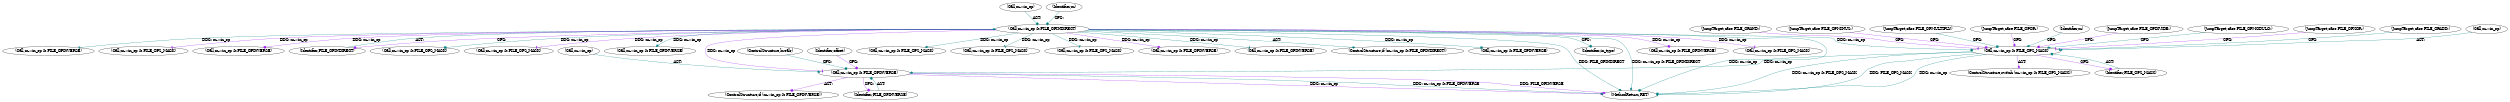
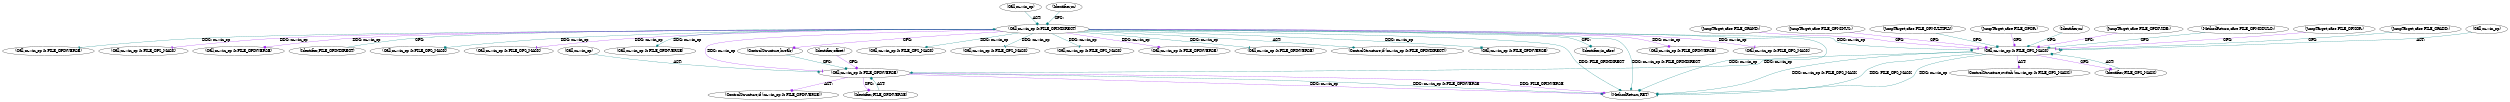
(2238, 29) -> (2238, 29)
(596, 35) -> (899, 39)
(420, 40) -> (420, 40)
(1598, 51) -> (1598, 51)
